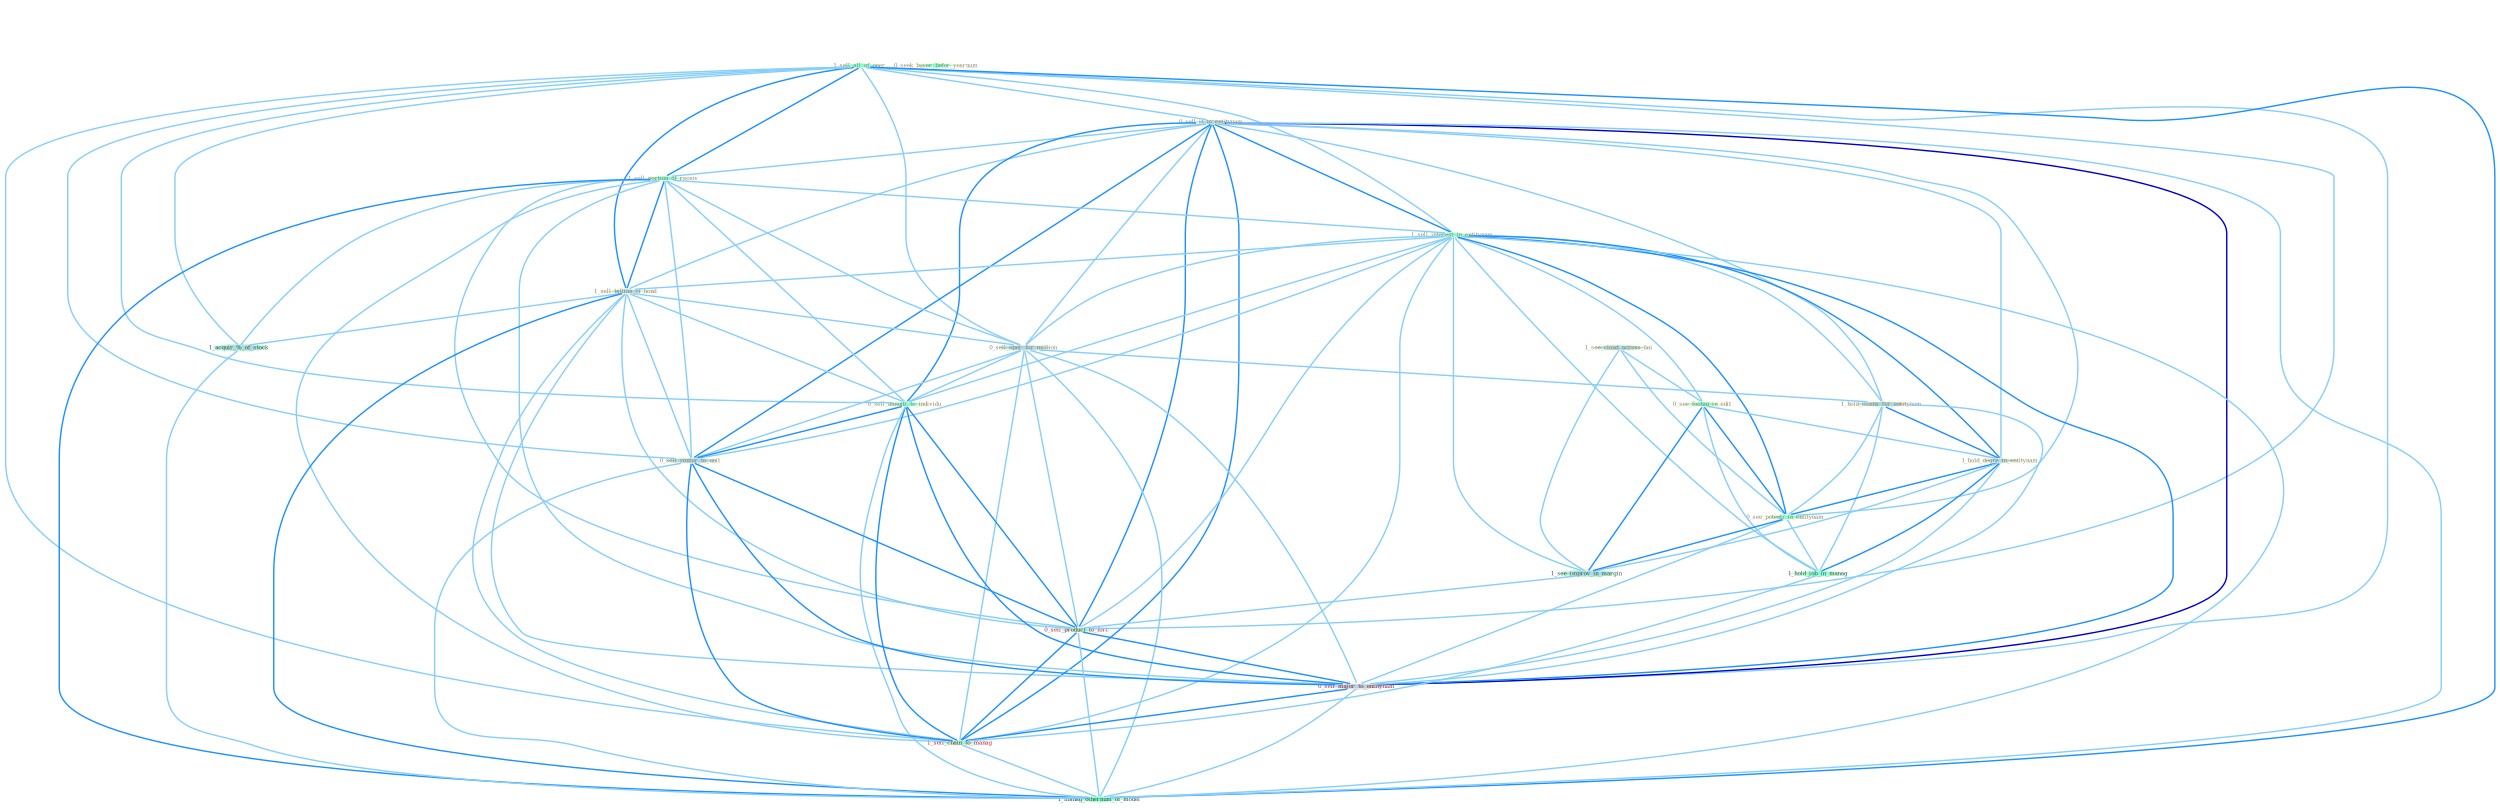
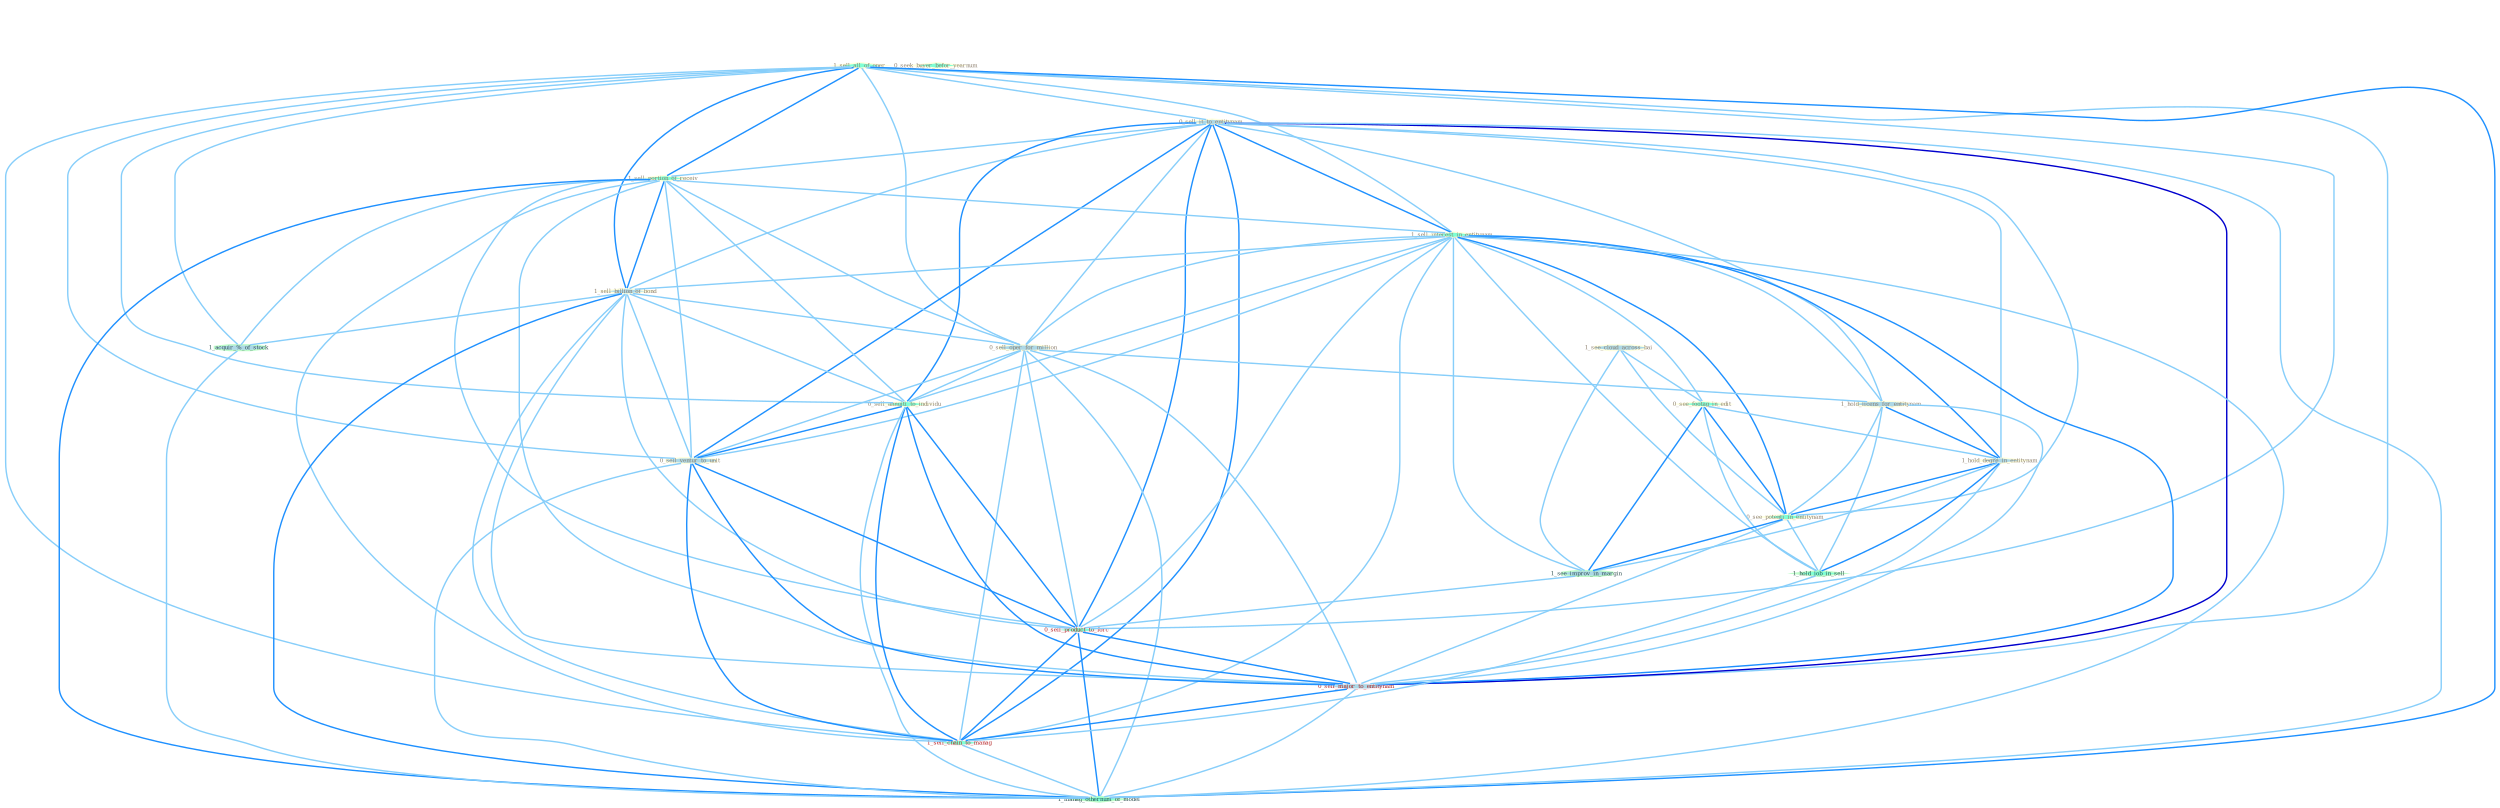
(1819, 573) -> (1819, 573)
(1088, 707) -> (1088, 707)
